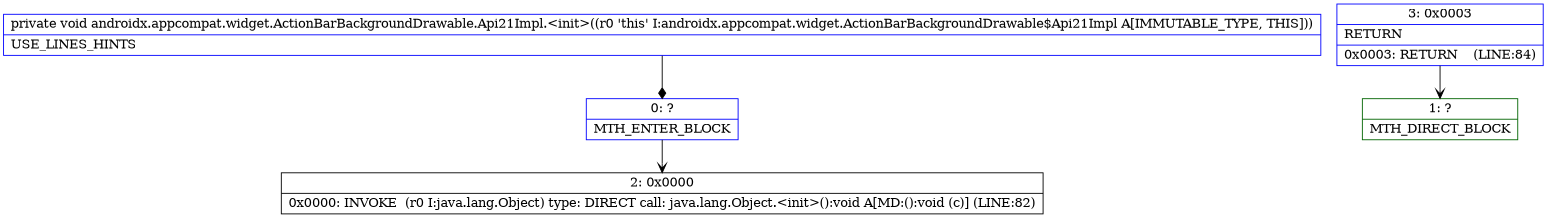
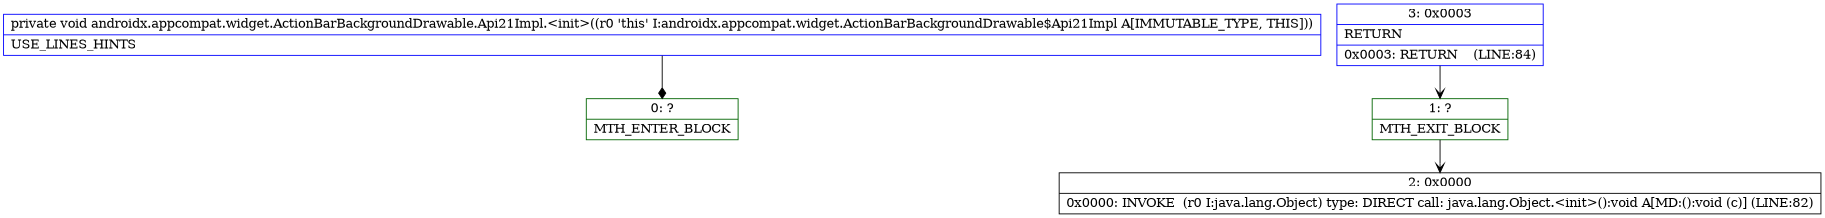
(662, 119) -> (662, 119)
(1440, 129) -> (1440, 129)
(662, 152) -> (1440, 152)
